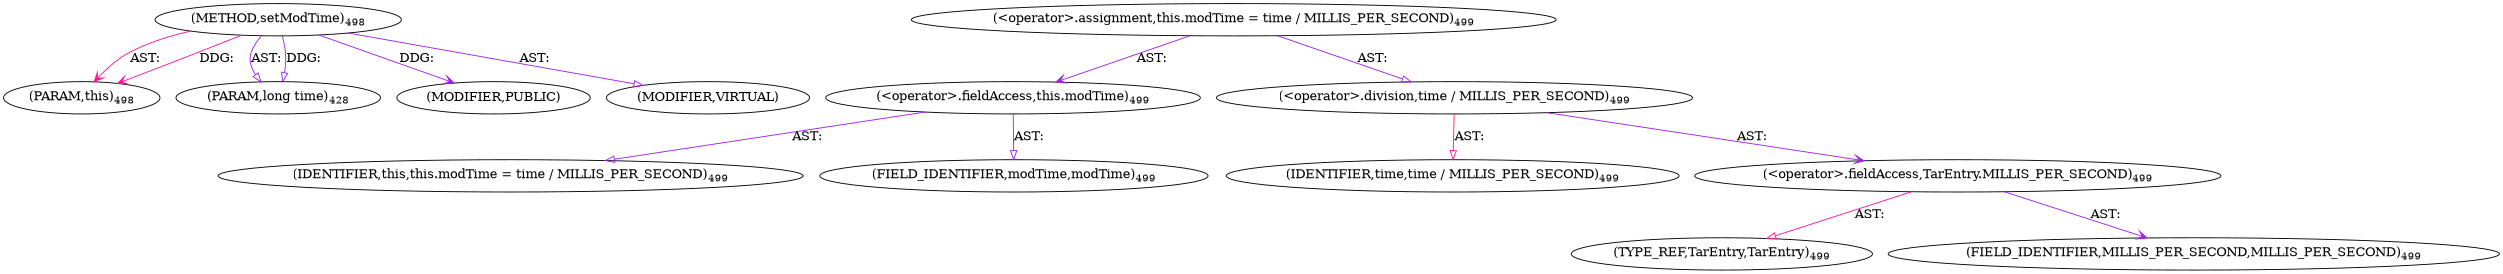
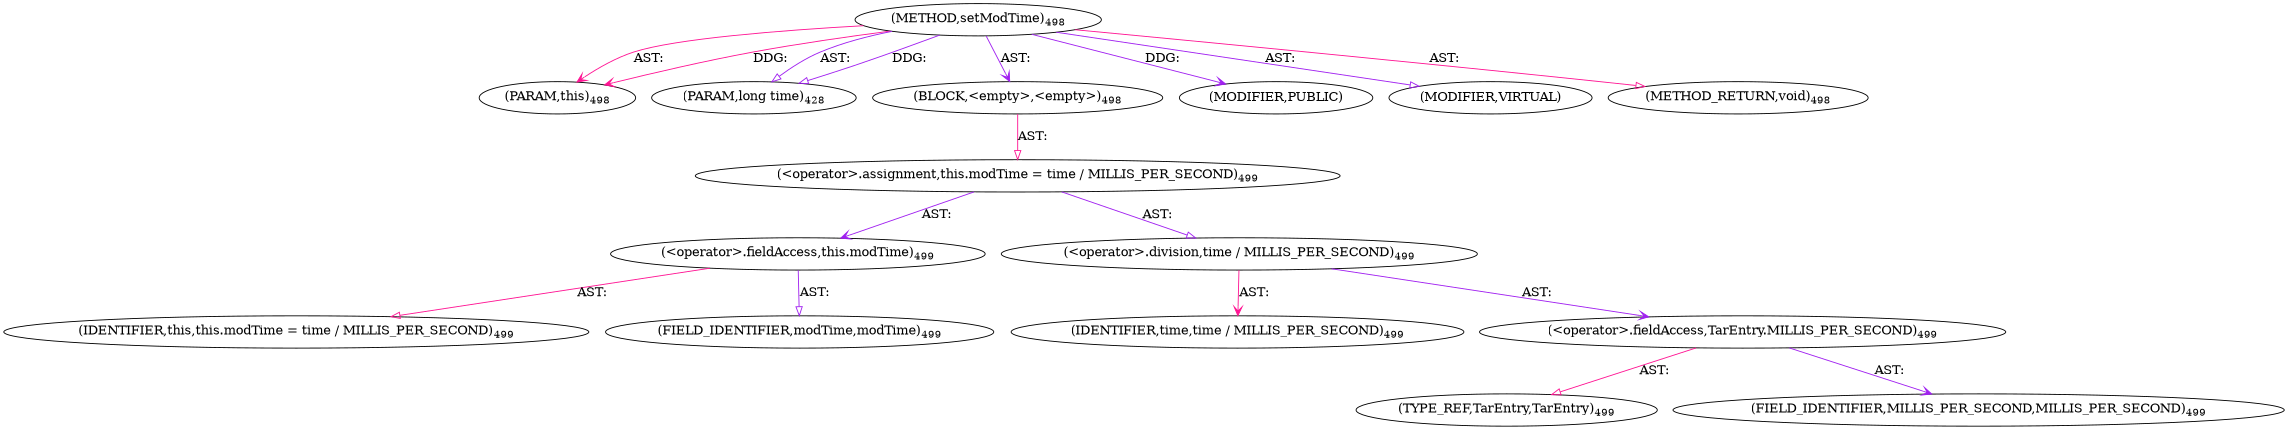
none -> (1018, 98)
none -> (1738, 98)
(1454, 132) -> (1239, 288)
(770, 136) -> (555, 292)
